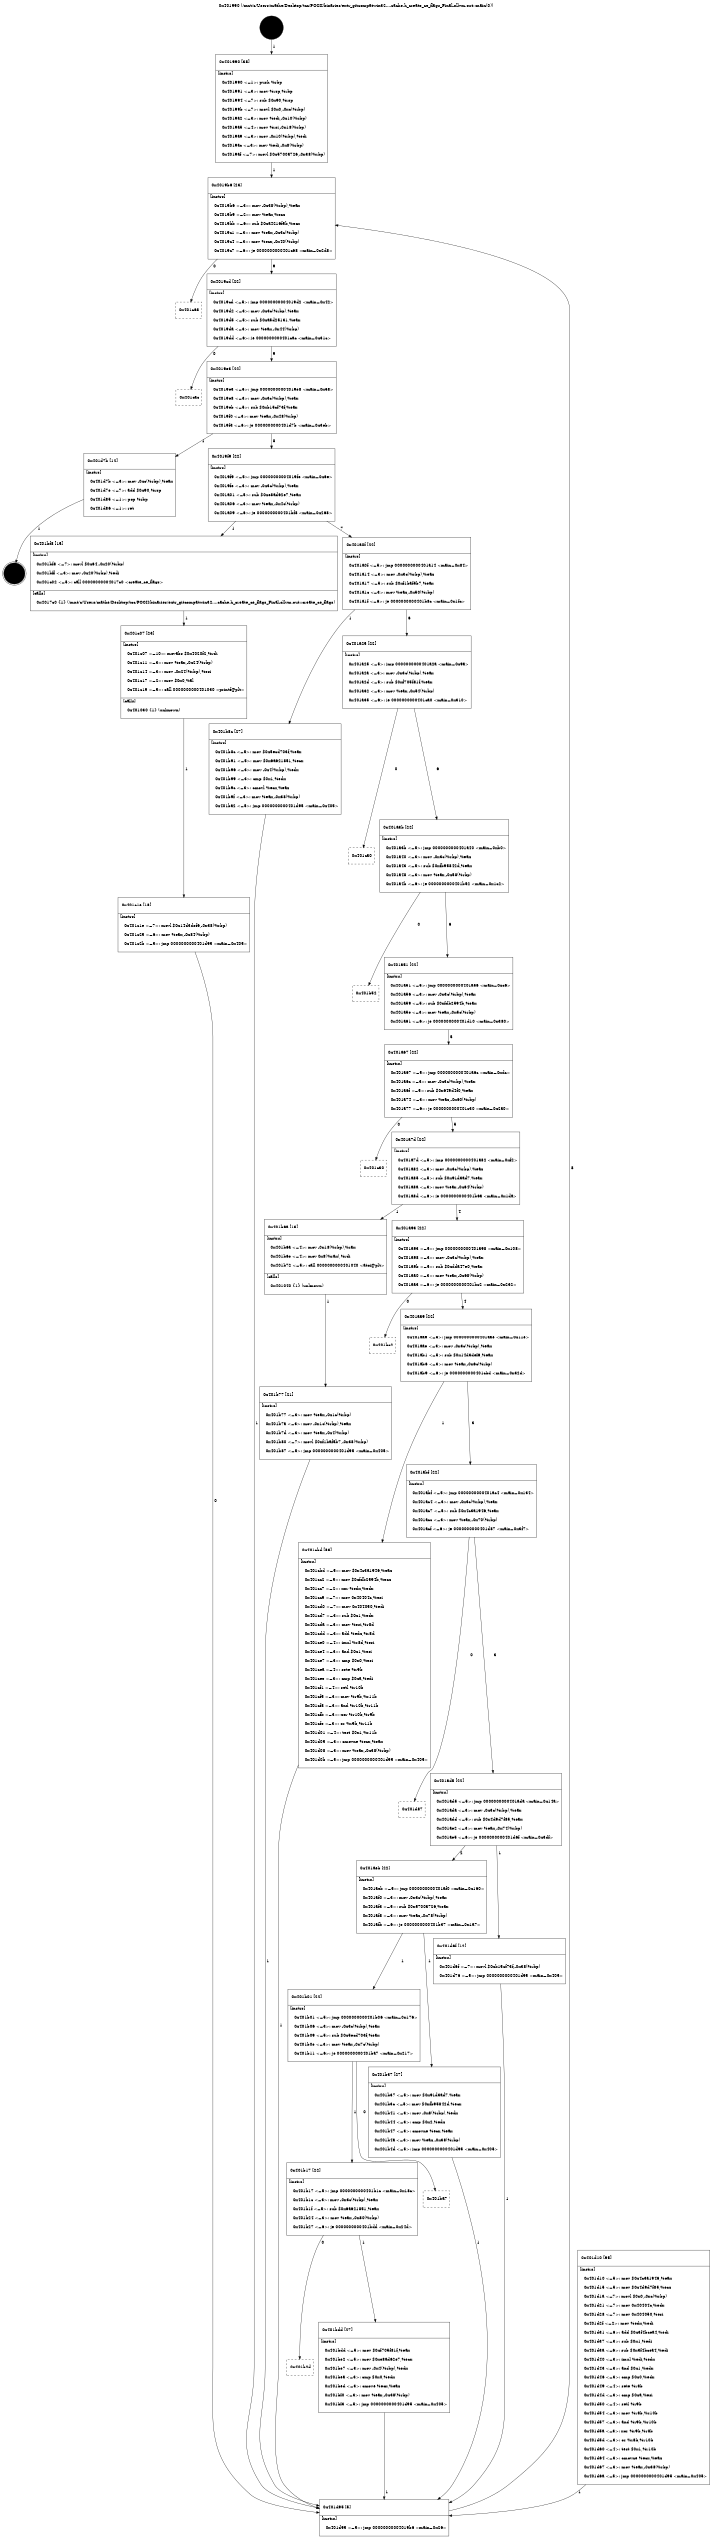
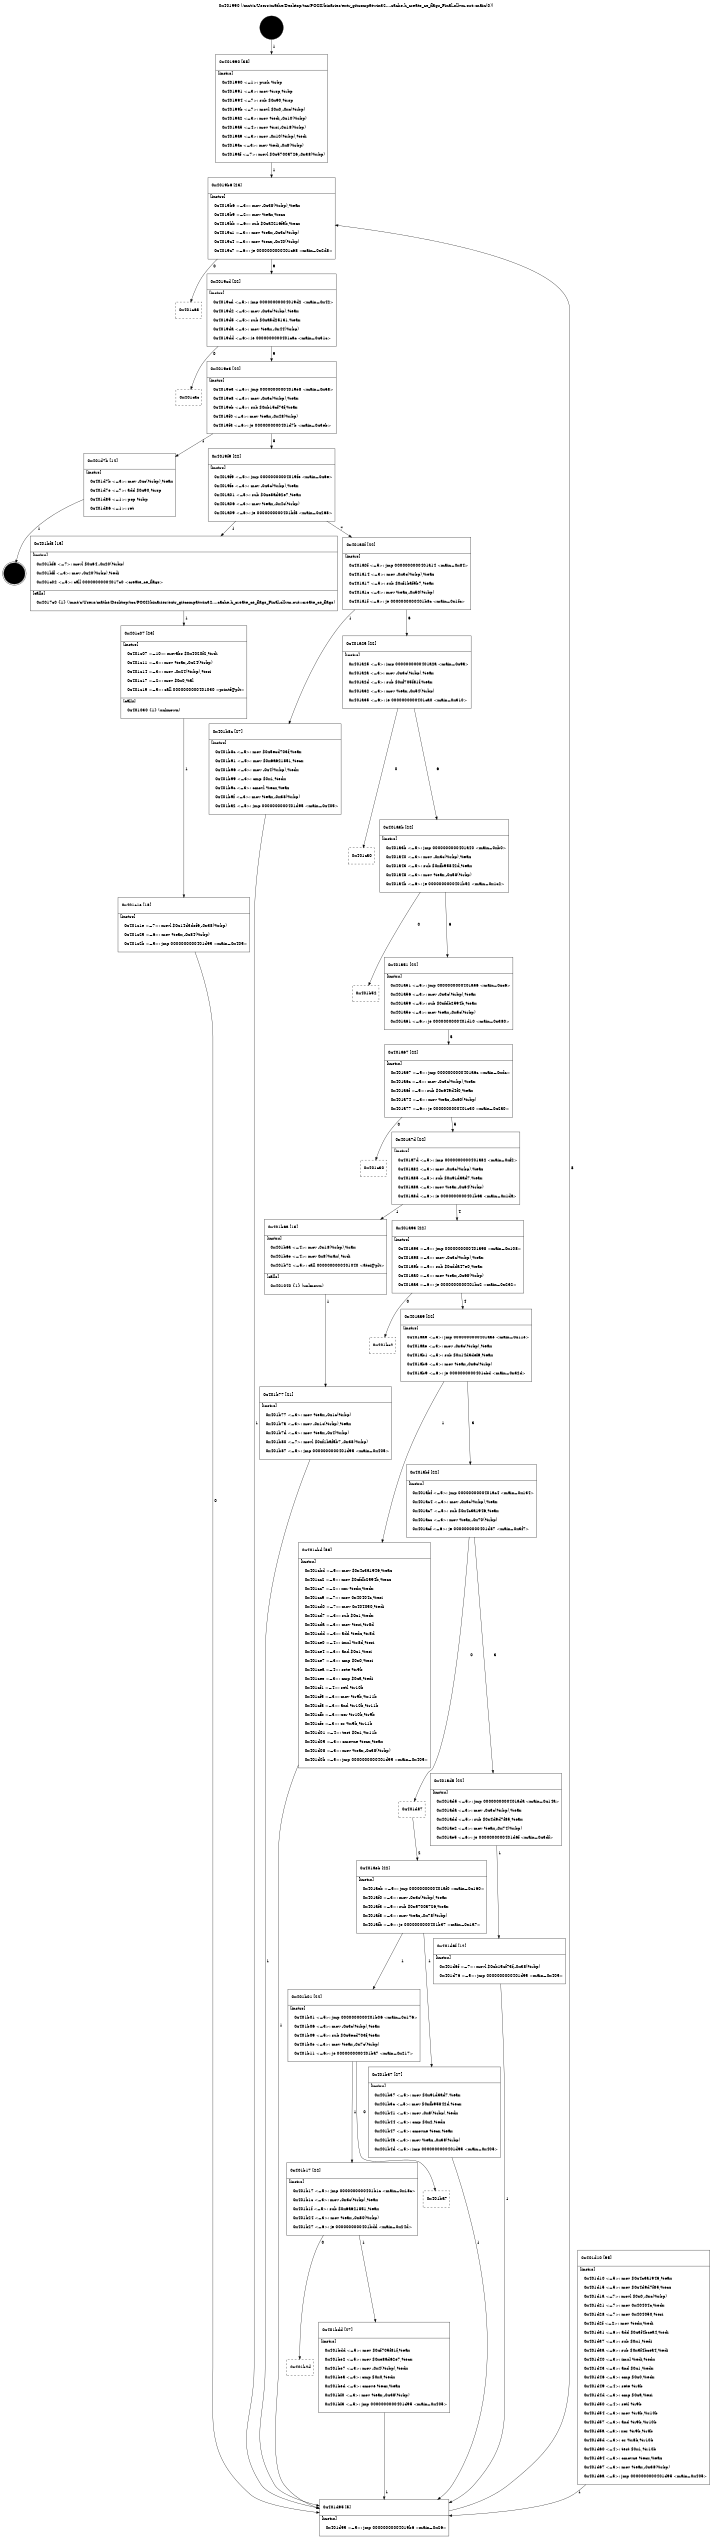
(460, 1852) -> (415, 1838)
